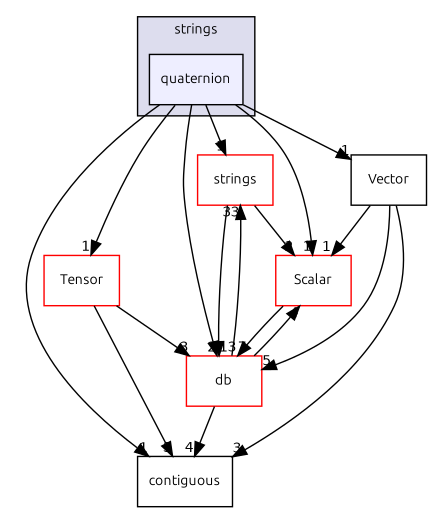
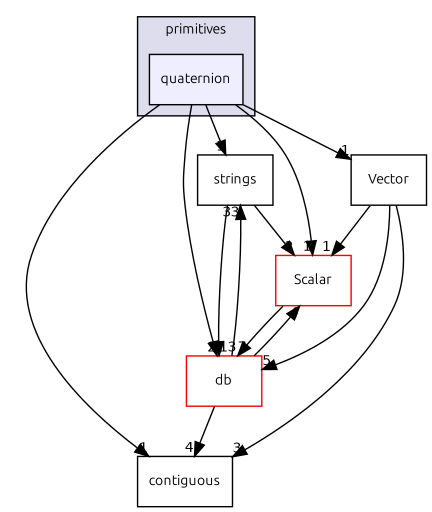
(196, 30) -> (196, 30)
(235, 180) -> (235, 180)
(82, 281) -> none
